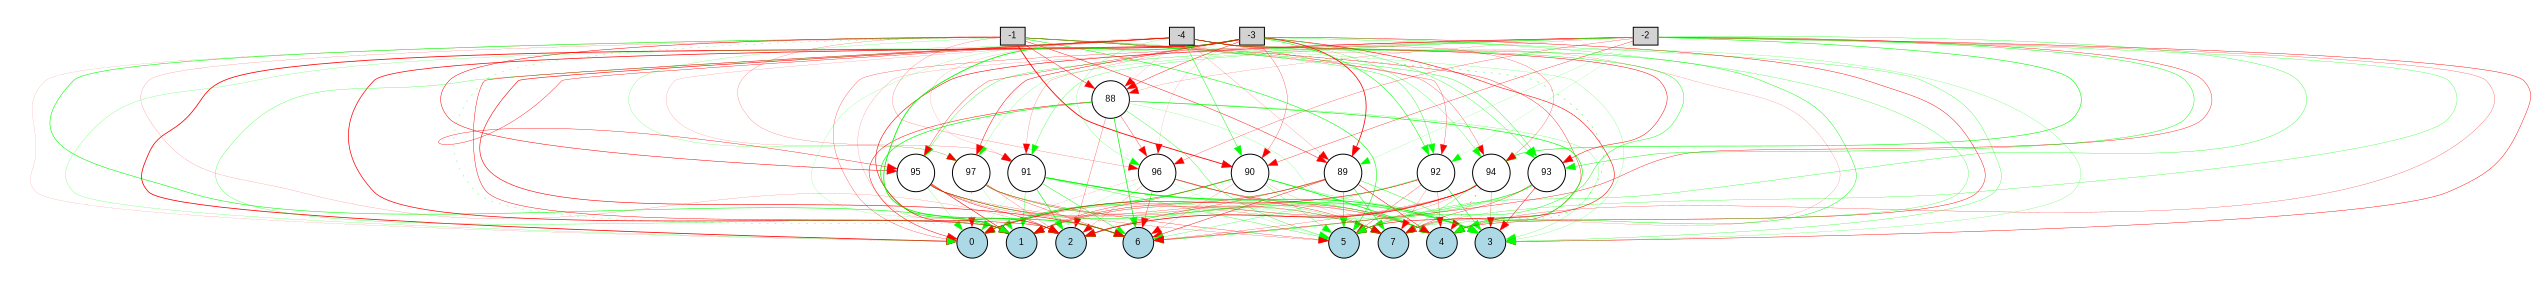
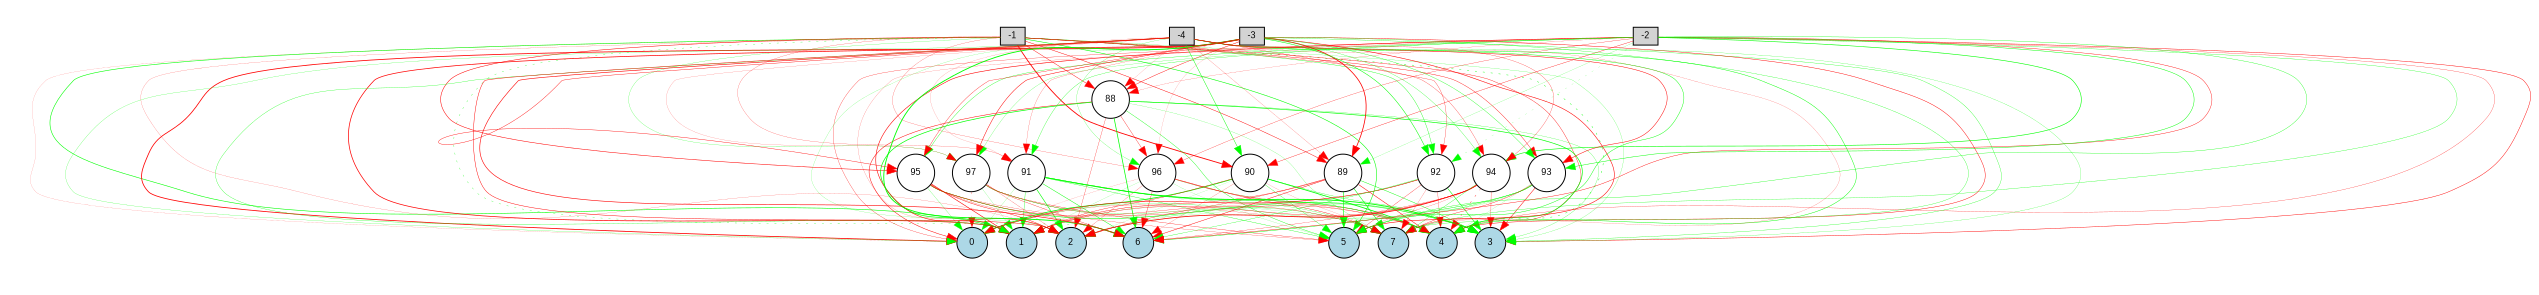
(1292, 57) -> (1292, 57)
(1287, 96) -> none
(1534, 109) -> (1534, 109)
(1159, 203) -> none
